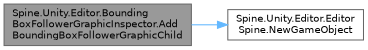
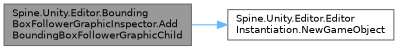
(296, 25) -> (311, 25)
